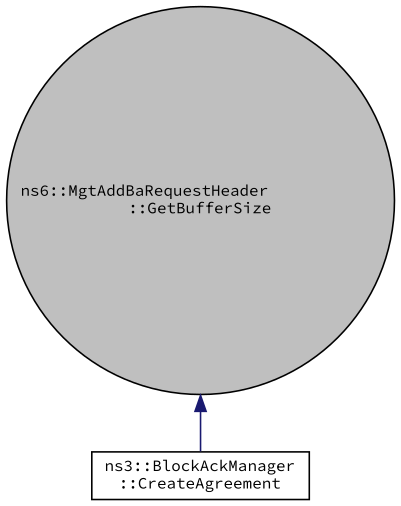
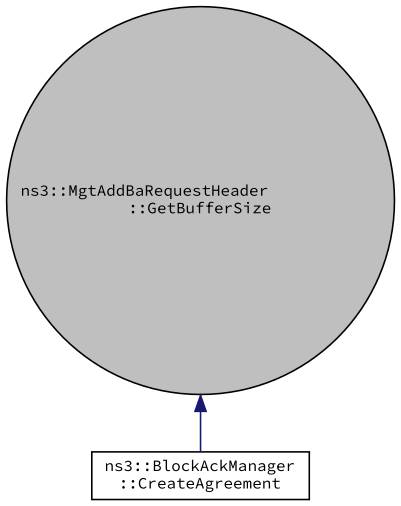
(201, 201) -> (201, 201)
